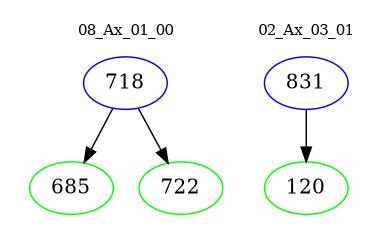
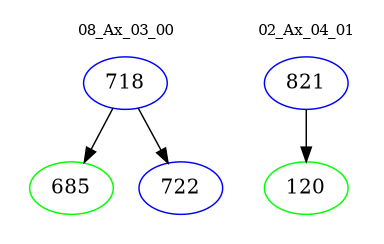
(126, 31) -> (126, 31)
(306, 31) -> (306, 31)
(306, 83) -> (306, 83)
(181, 188) -> (181, 188)
